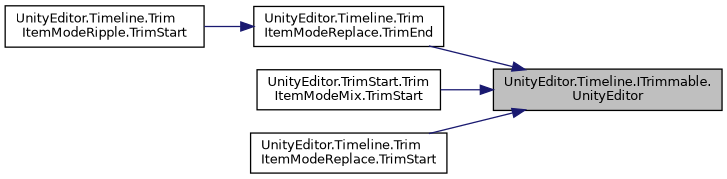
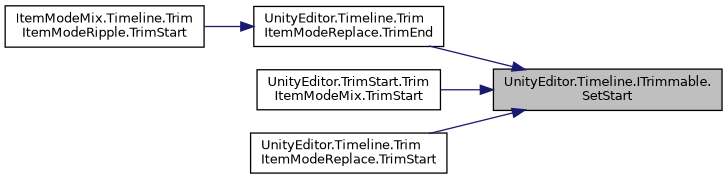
(105, 26) -> (105, 26)
(608, 90) -> (608, 90)
